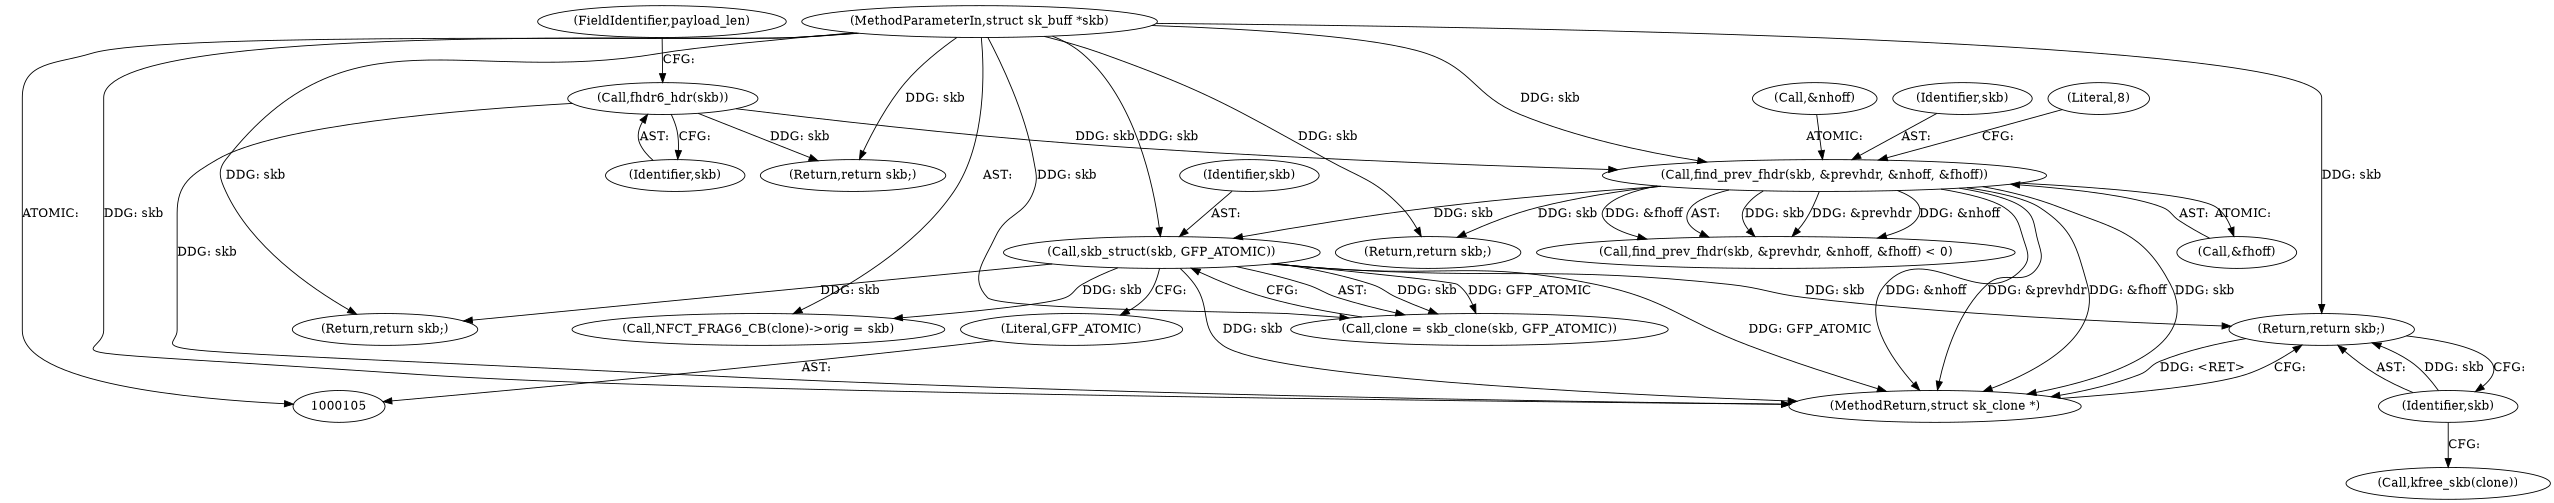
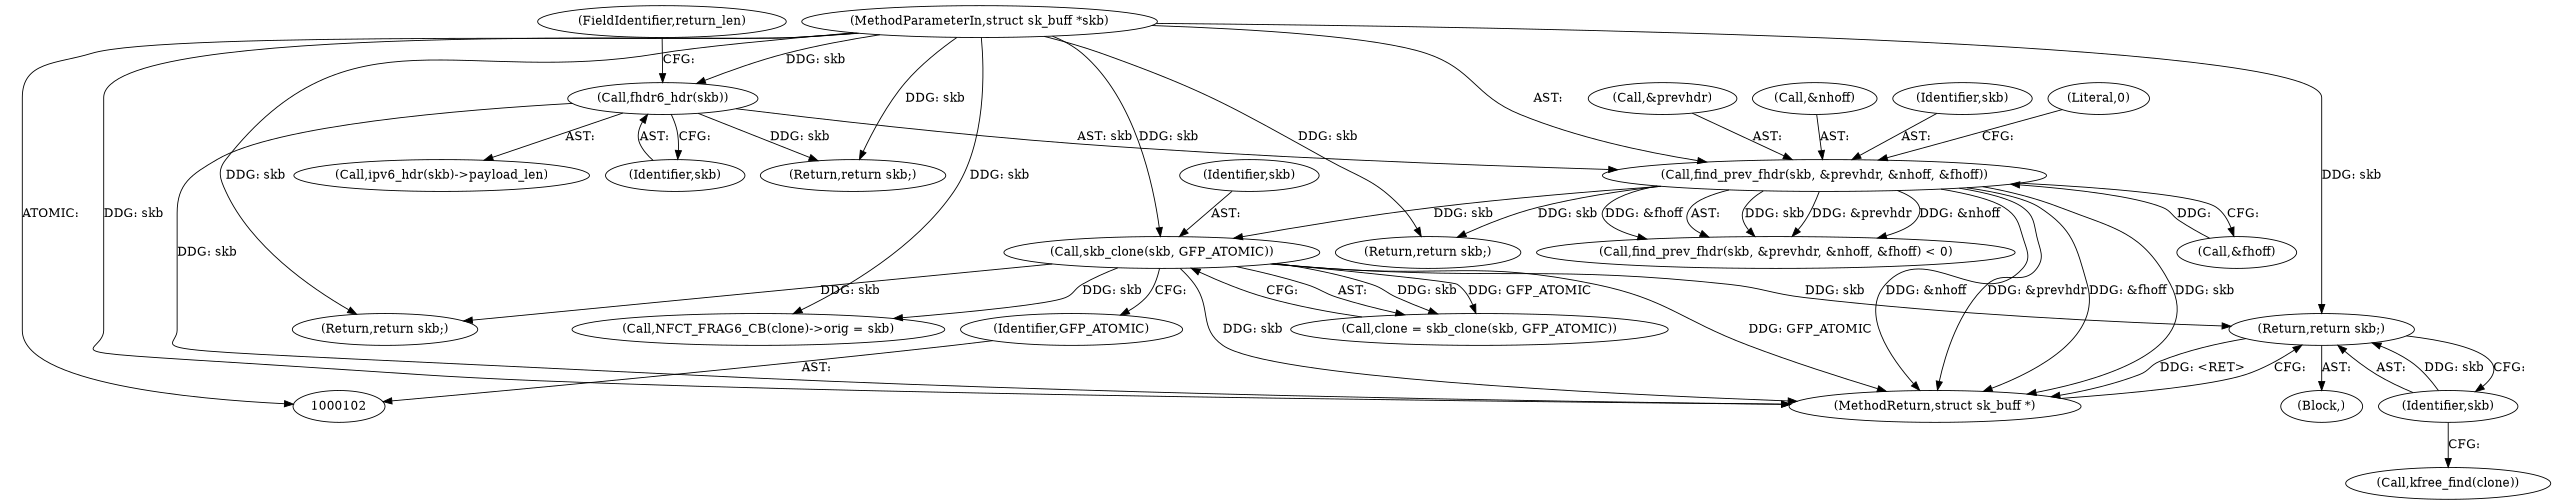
(662, 22) -> (662, 22)
(1550, 99) -> (1550, 99)
none -> (1663, 99)
(2099, 99) -> (2099, 99)
(1105, 137) -> (1105, 137)
(1837, 137) -> (1837, 137)
none -> (442, 176)
(1000, 176) -> (1000, 176)
(2196, 214) -> (2196, 214)
(2245, 214) -> (2245, 214)
(1162, 252) -> (1162, 252)
(1002, 302) -> (791, 52)
(1072, 329) -> (1072, 329)
(339, 406) -> (339, 406)
(1935, 406) -> (1935, 406)
none -> (2322, 406)
(2448, 483) -> (2448, 483)
